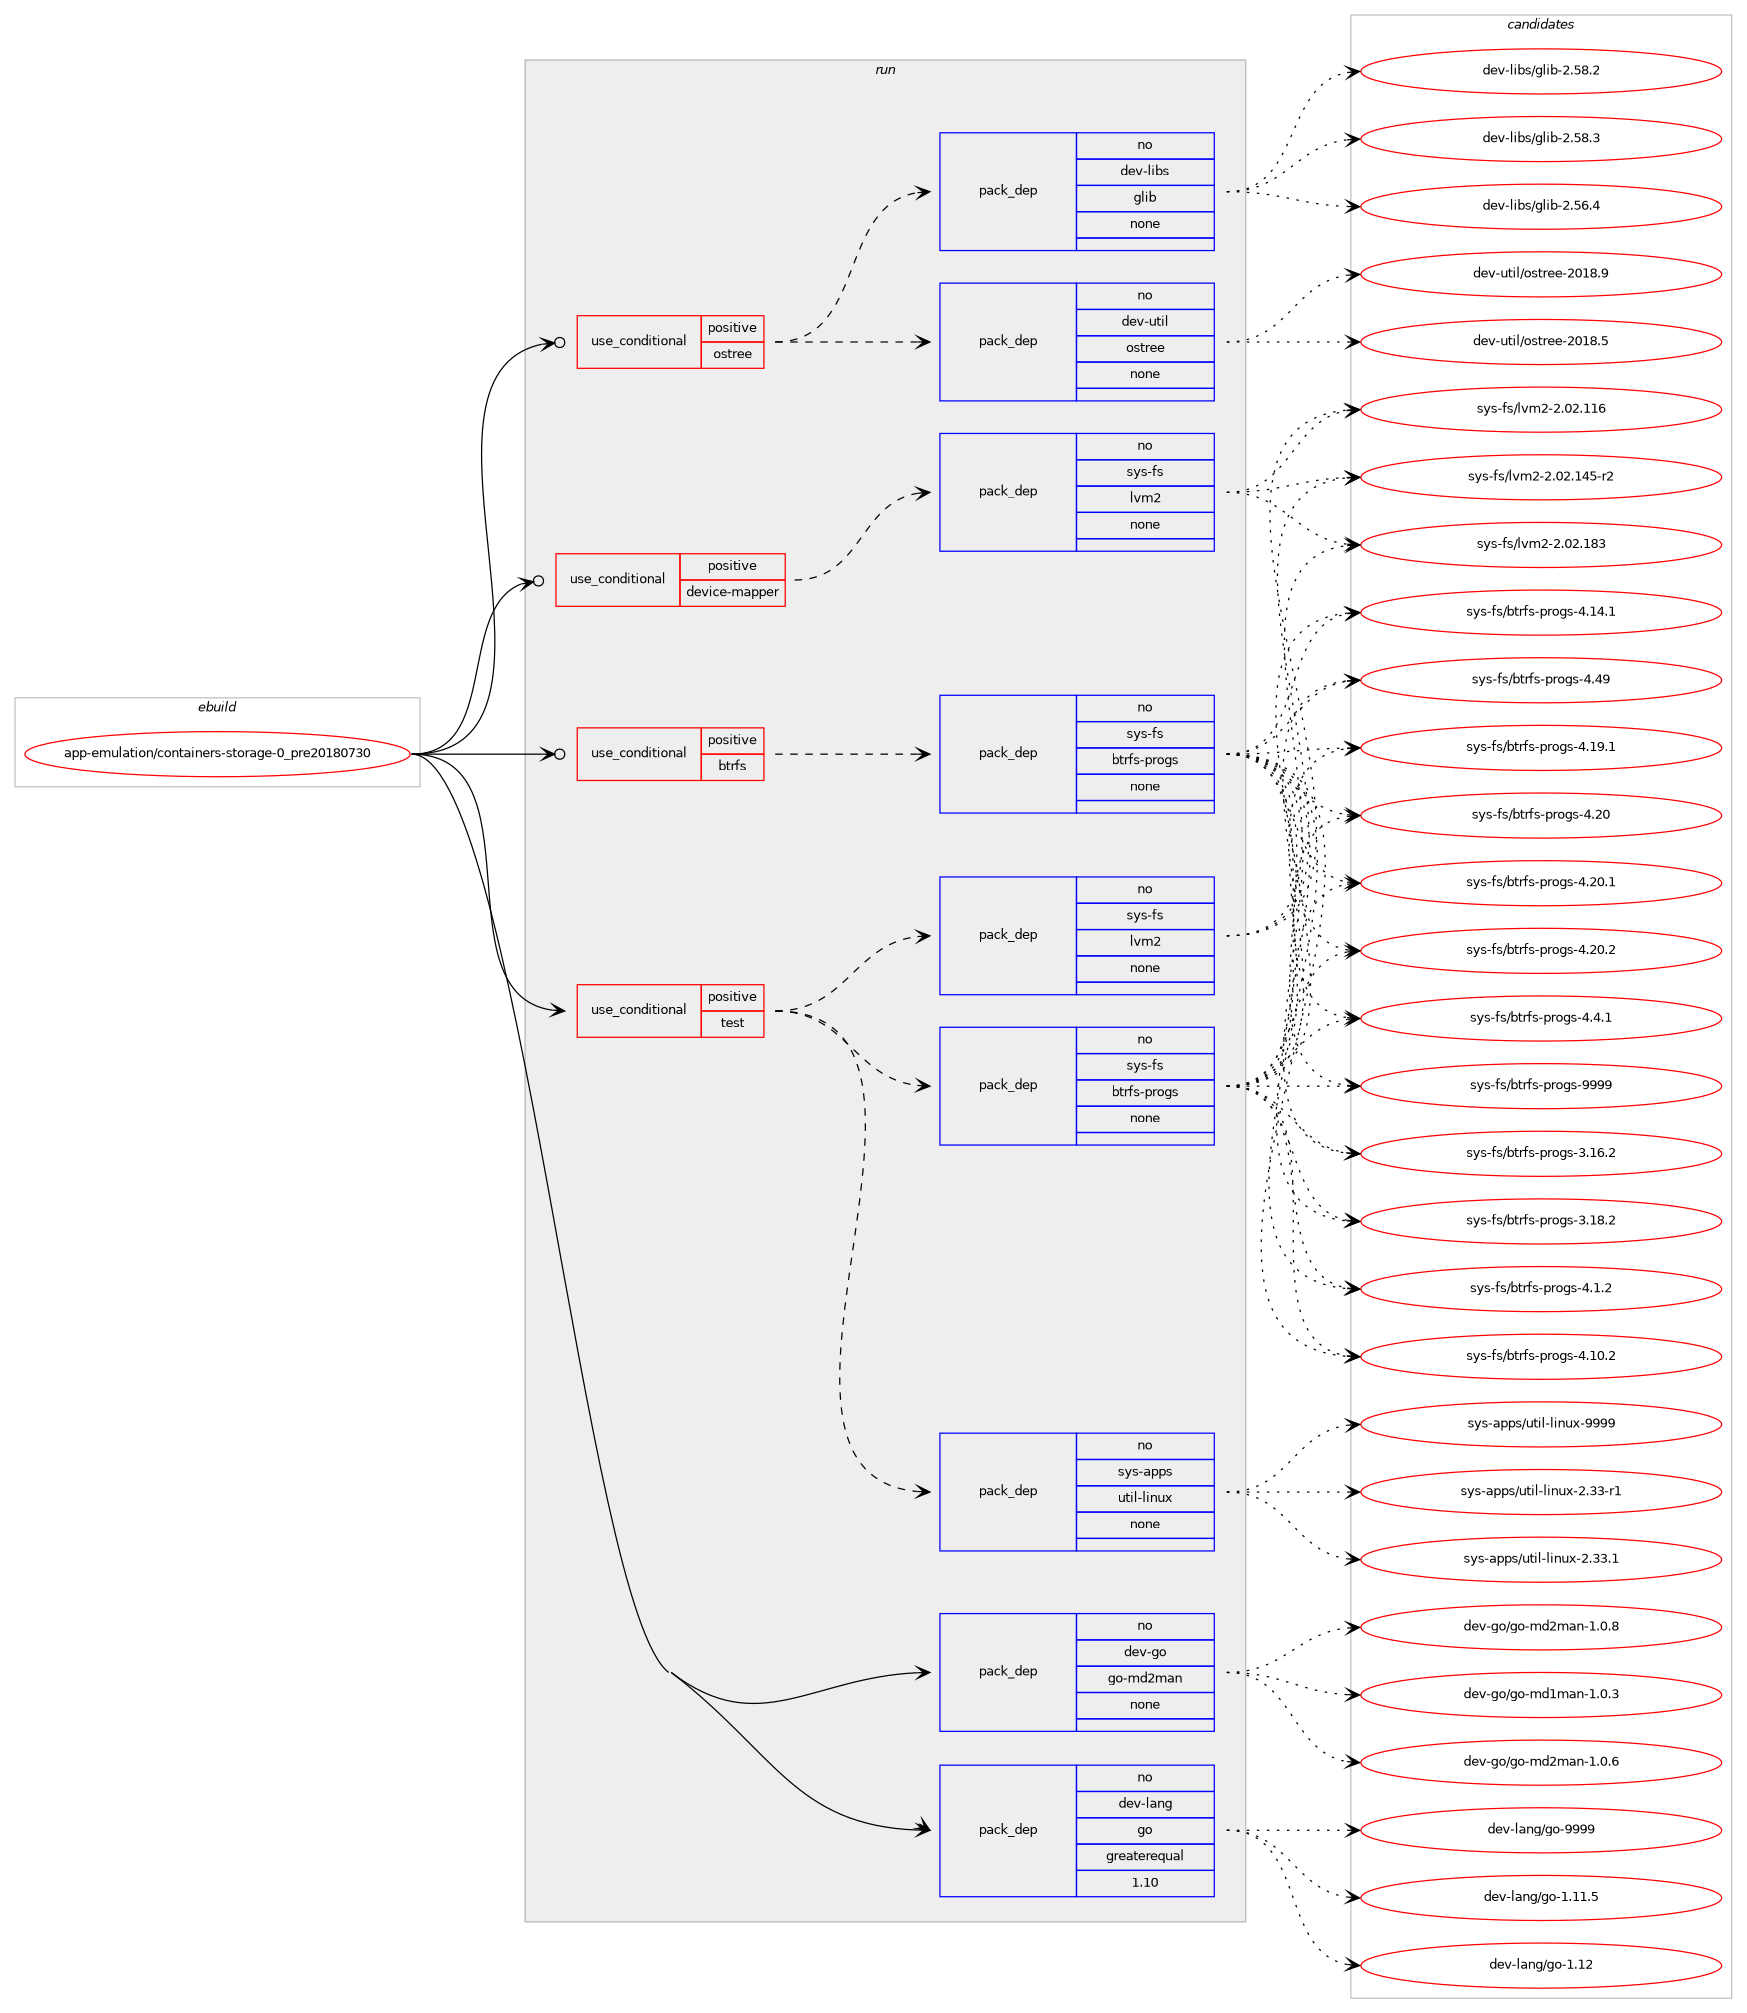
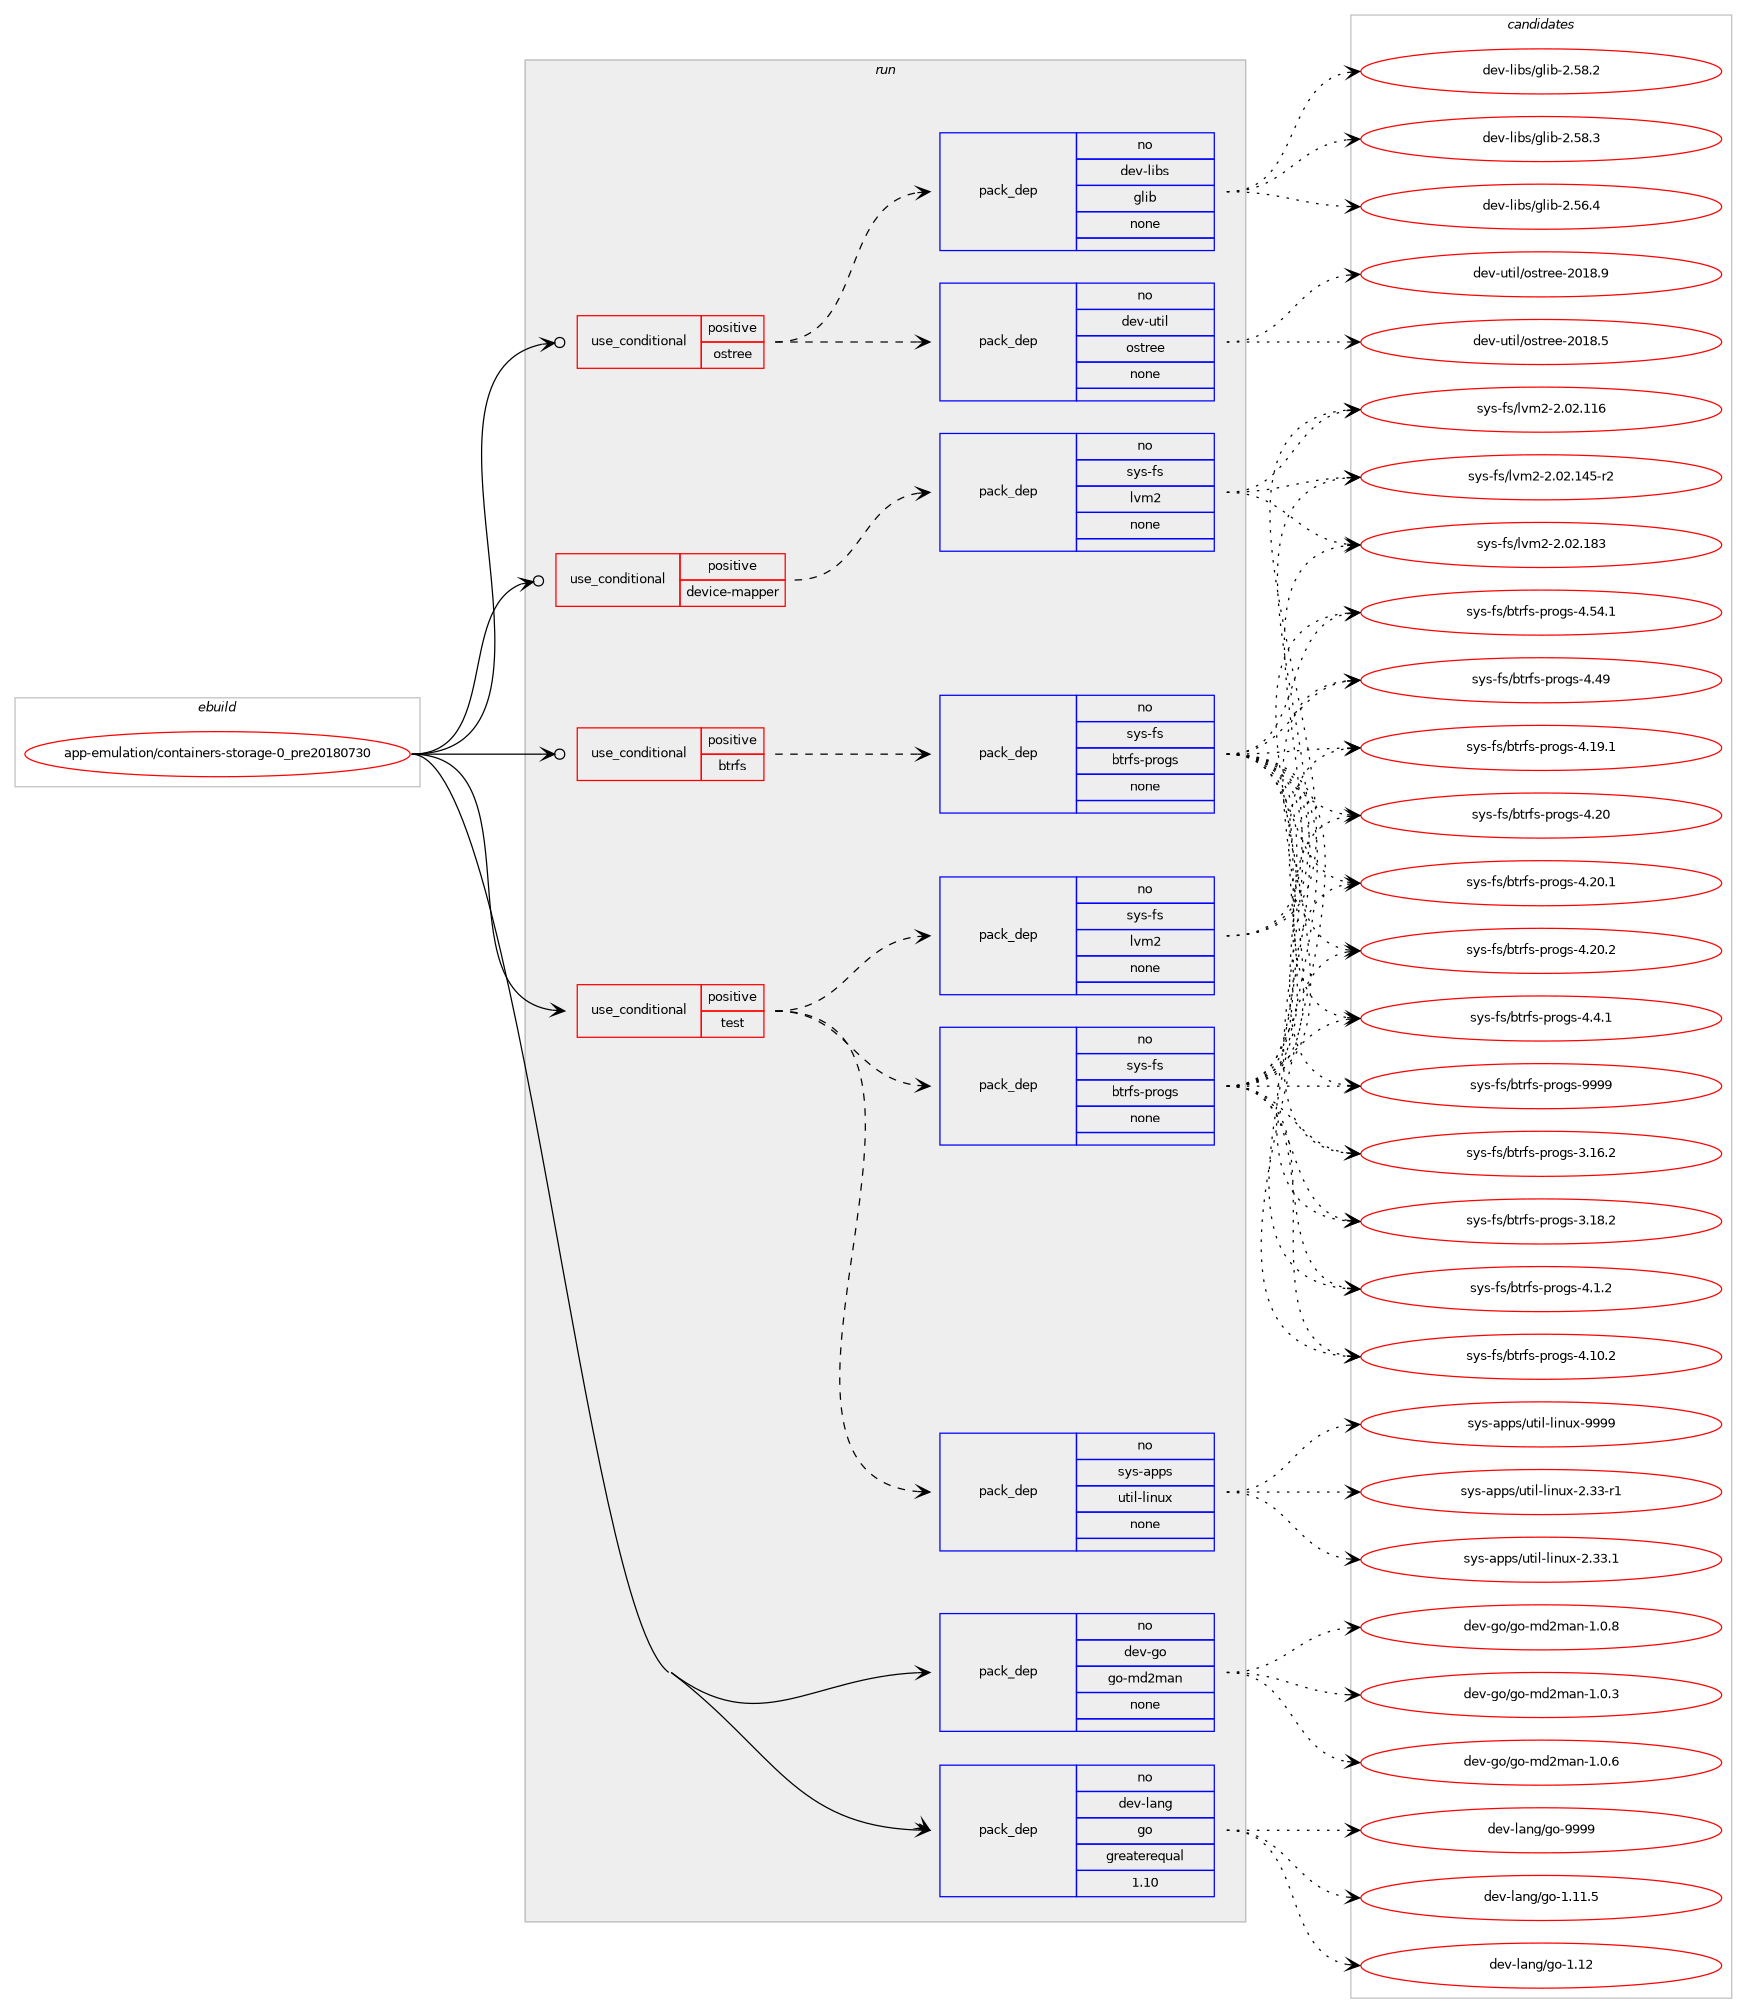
(1541, 613) -> (1541, 613)
(1541, 1695) -> (1541, 1695)
